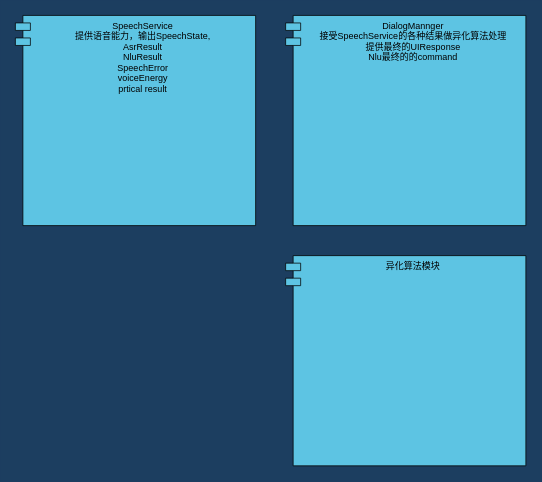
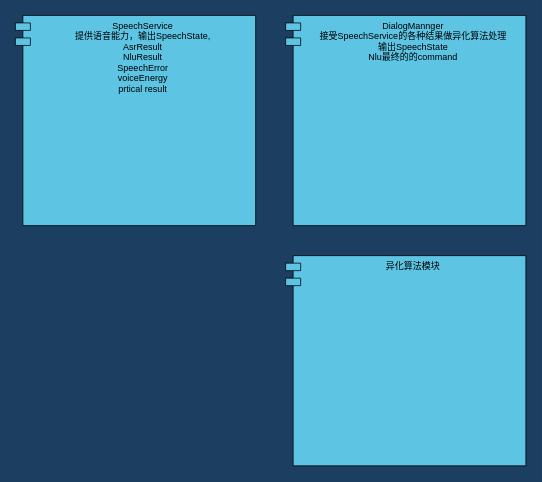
(413, 26) -> (413, 26)
